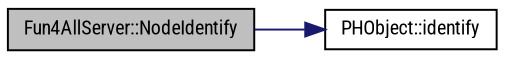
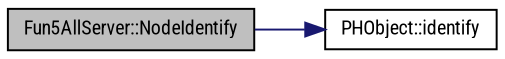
(131, 30) -> (131, 30)
